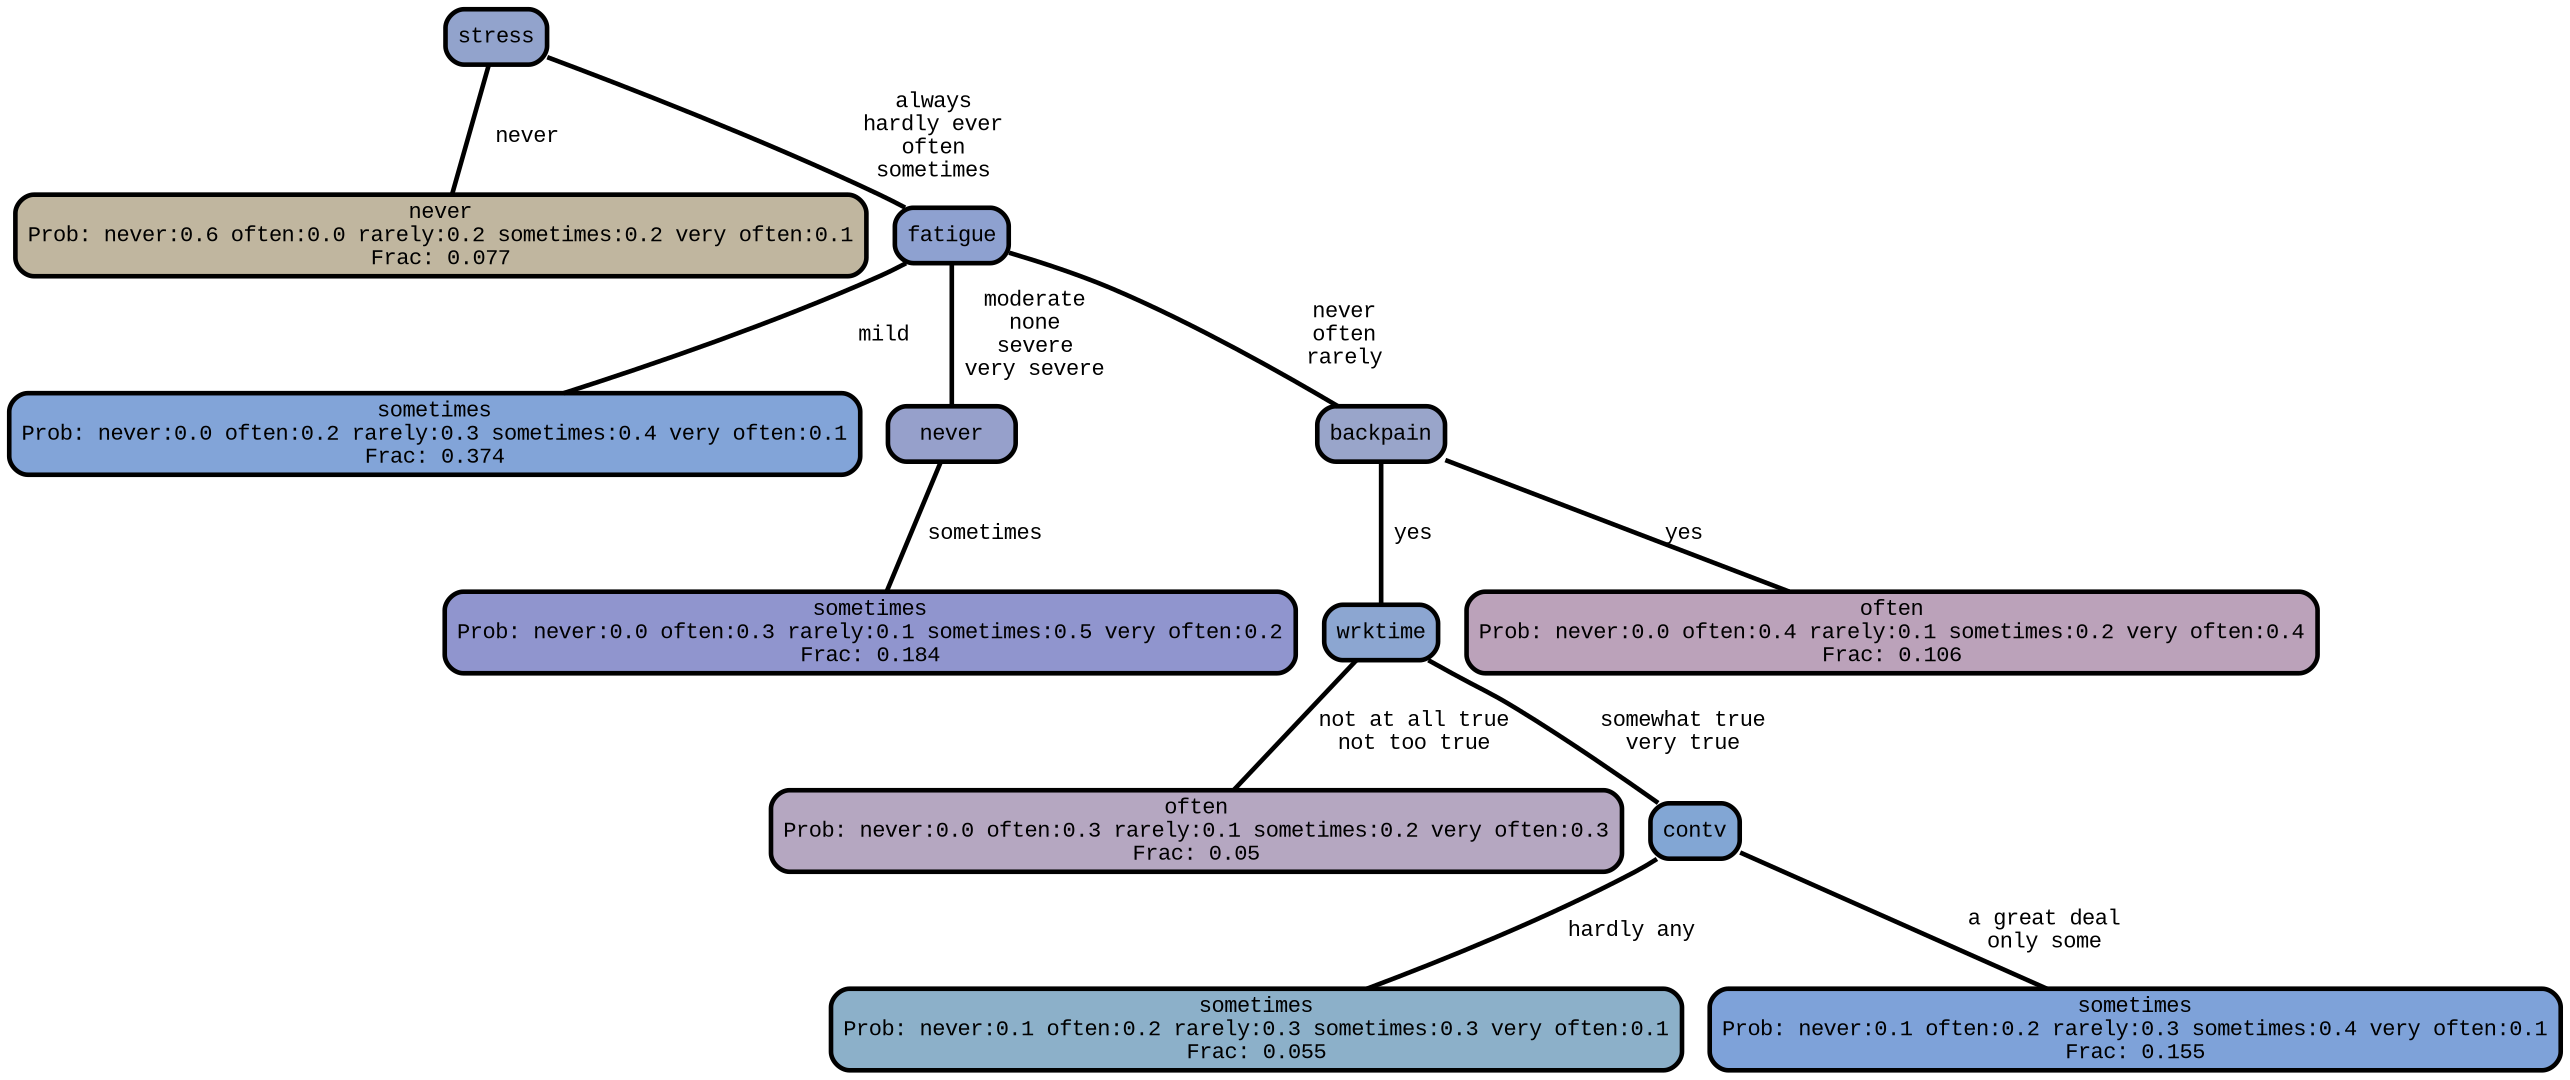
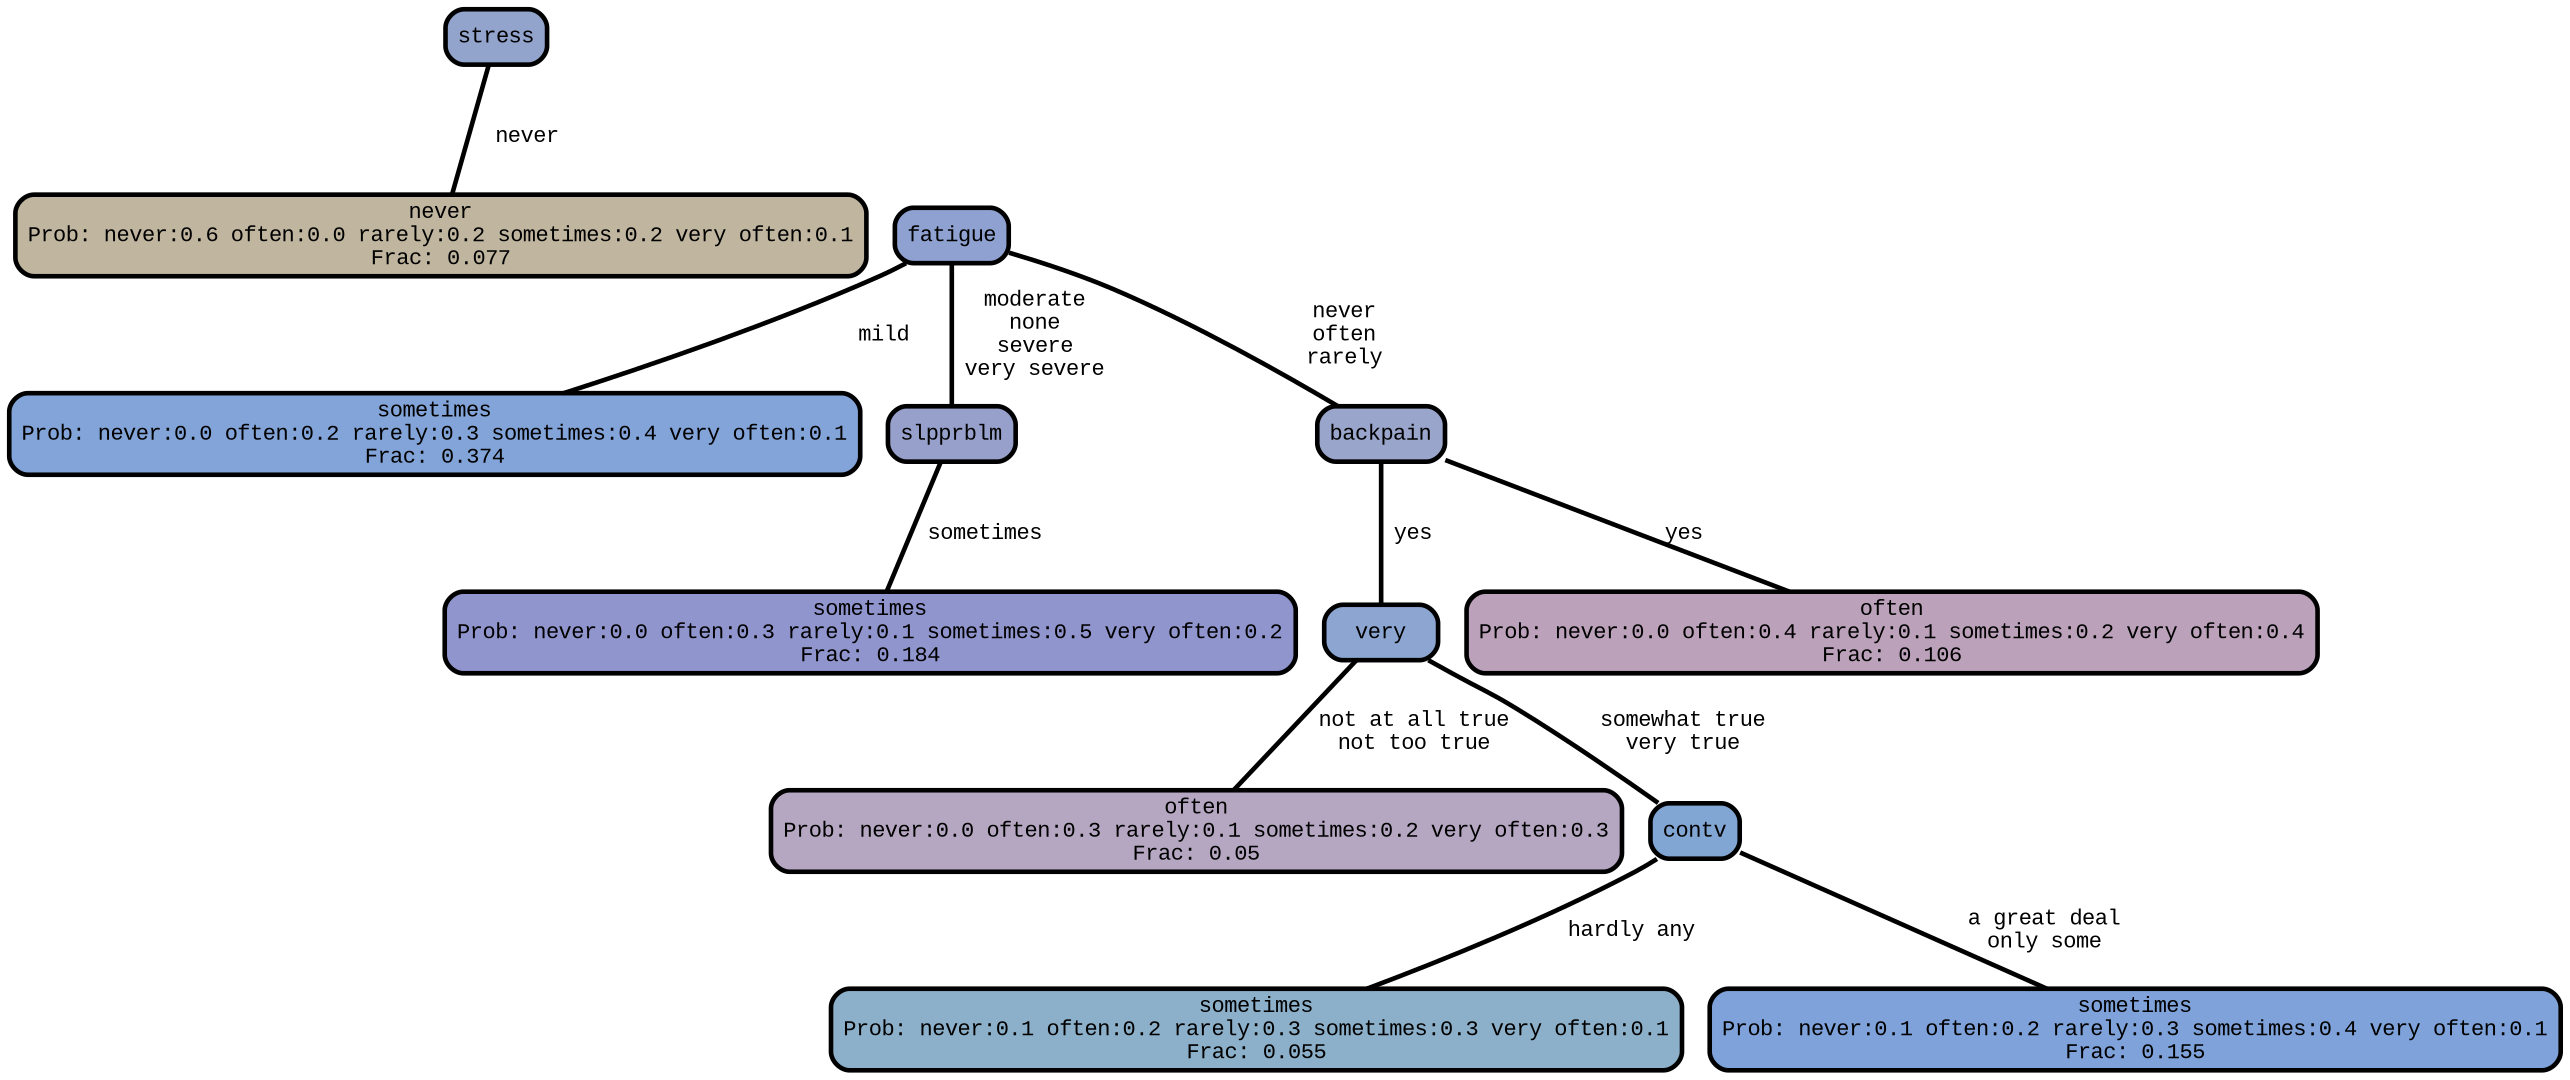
(728, 128) -> none
(952, 434) -> (952, 434)
(1381, 632) -> (1381, 632)
